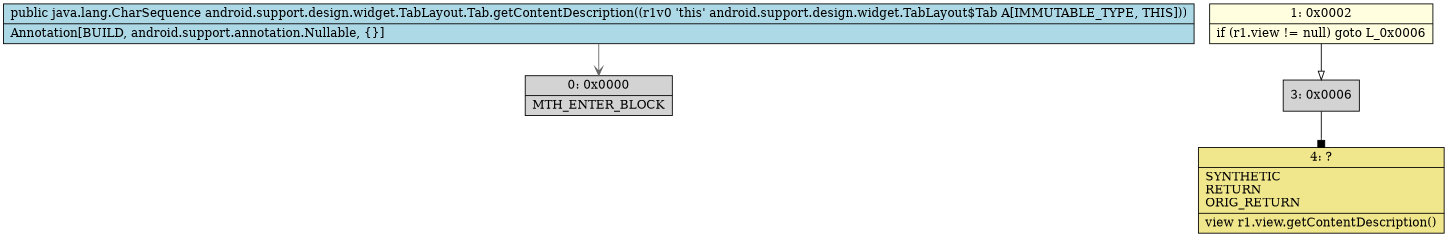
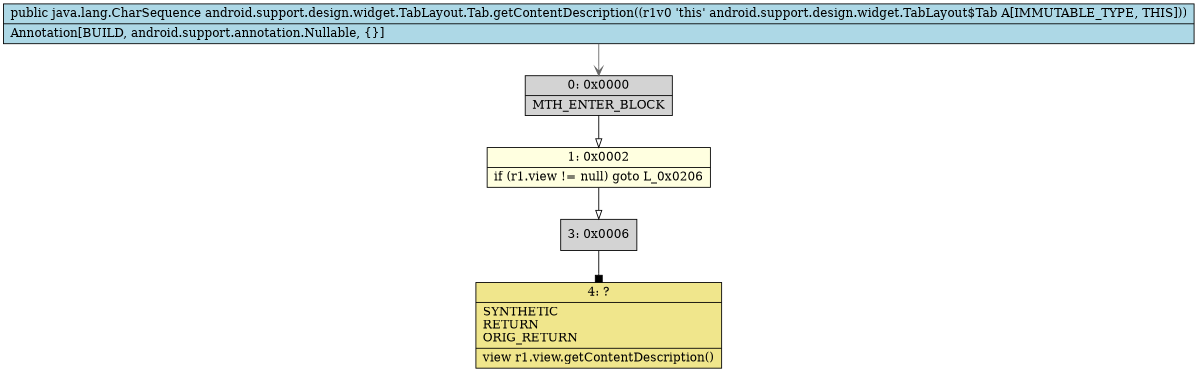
(1321, 33) -> (599, 177)
none -> (599, 127)
